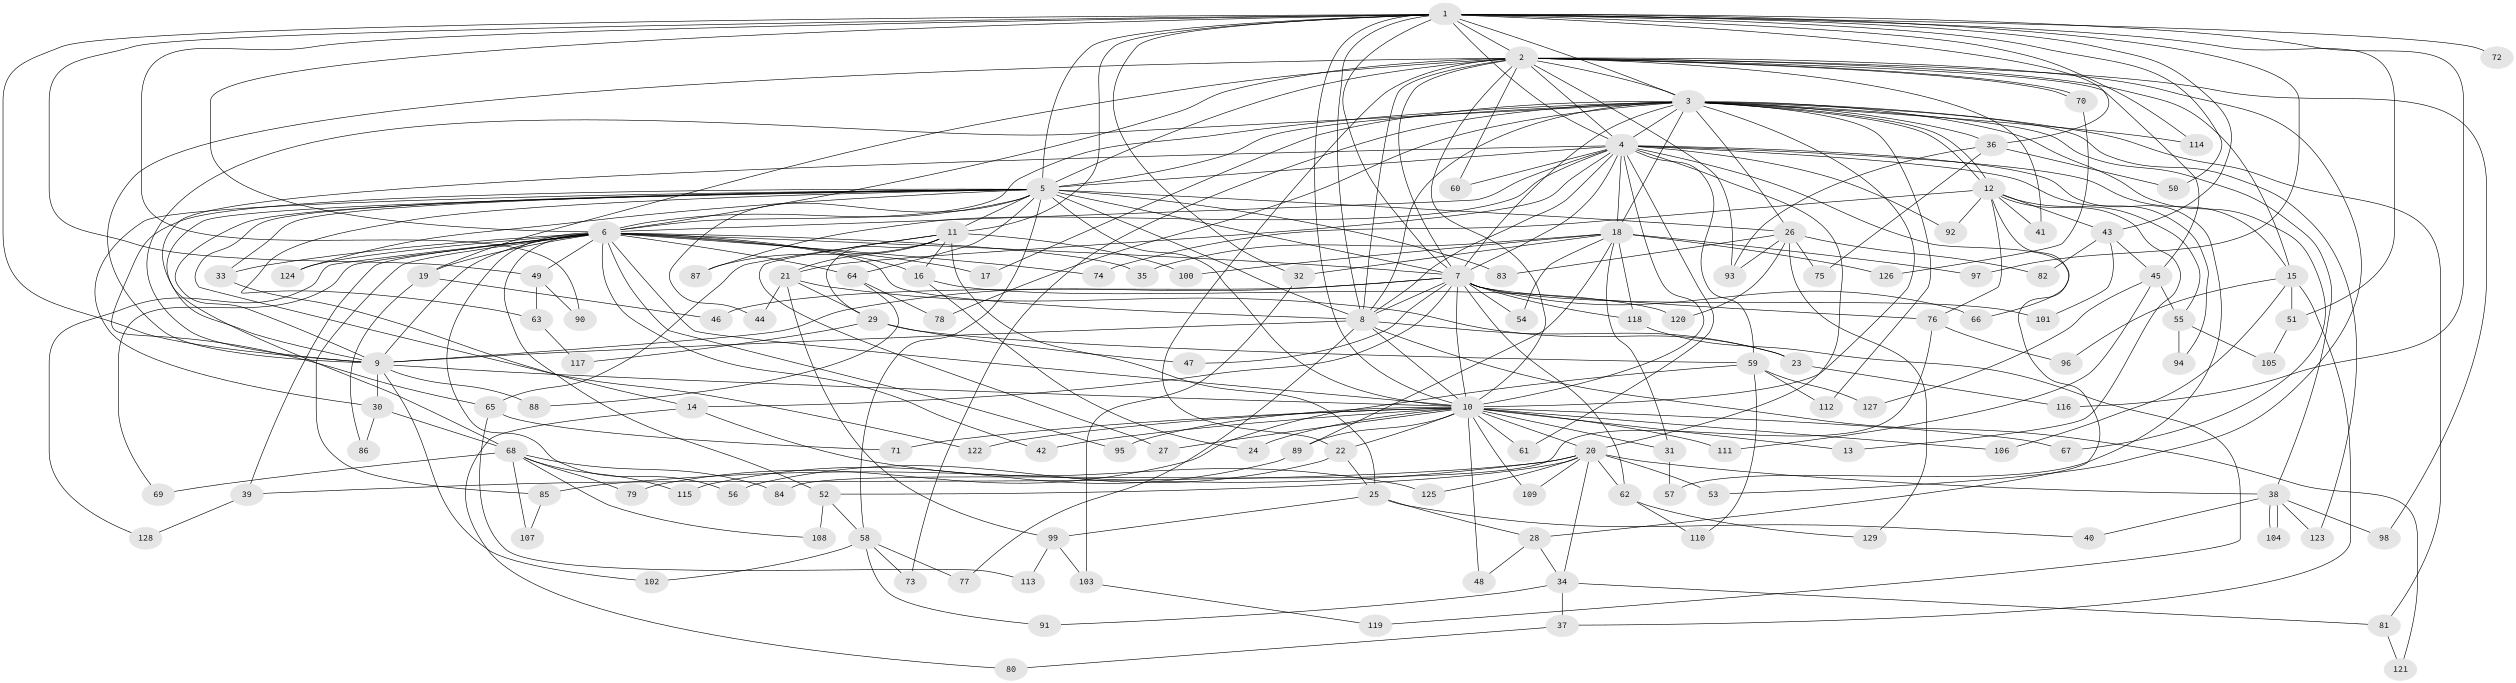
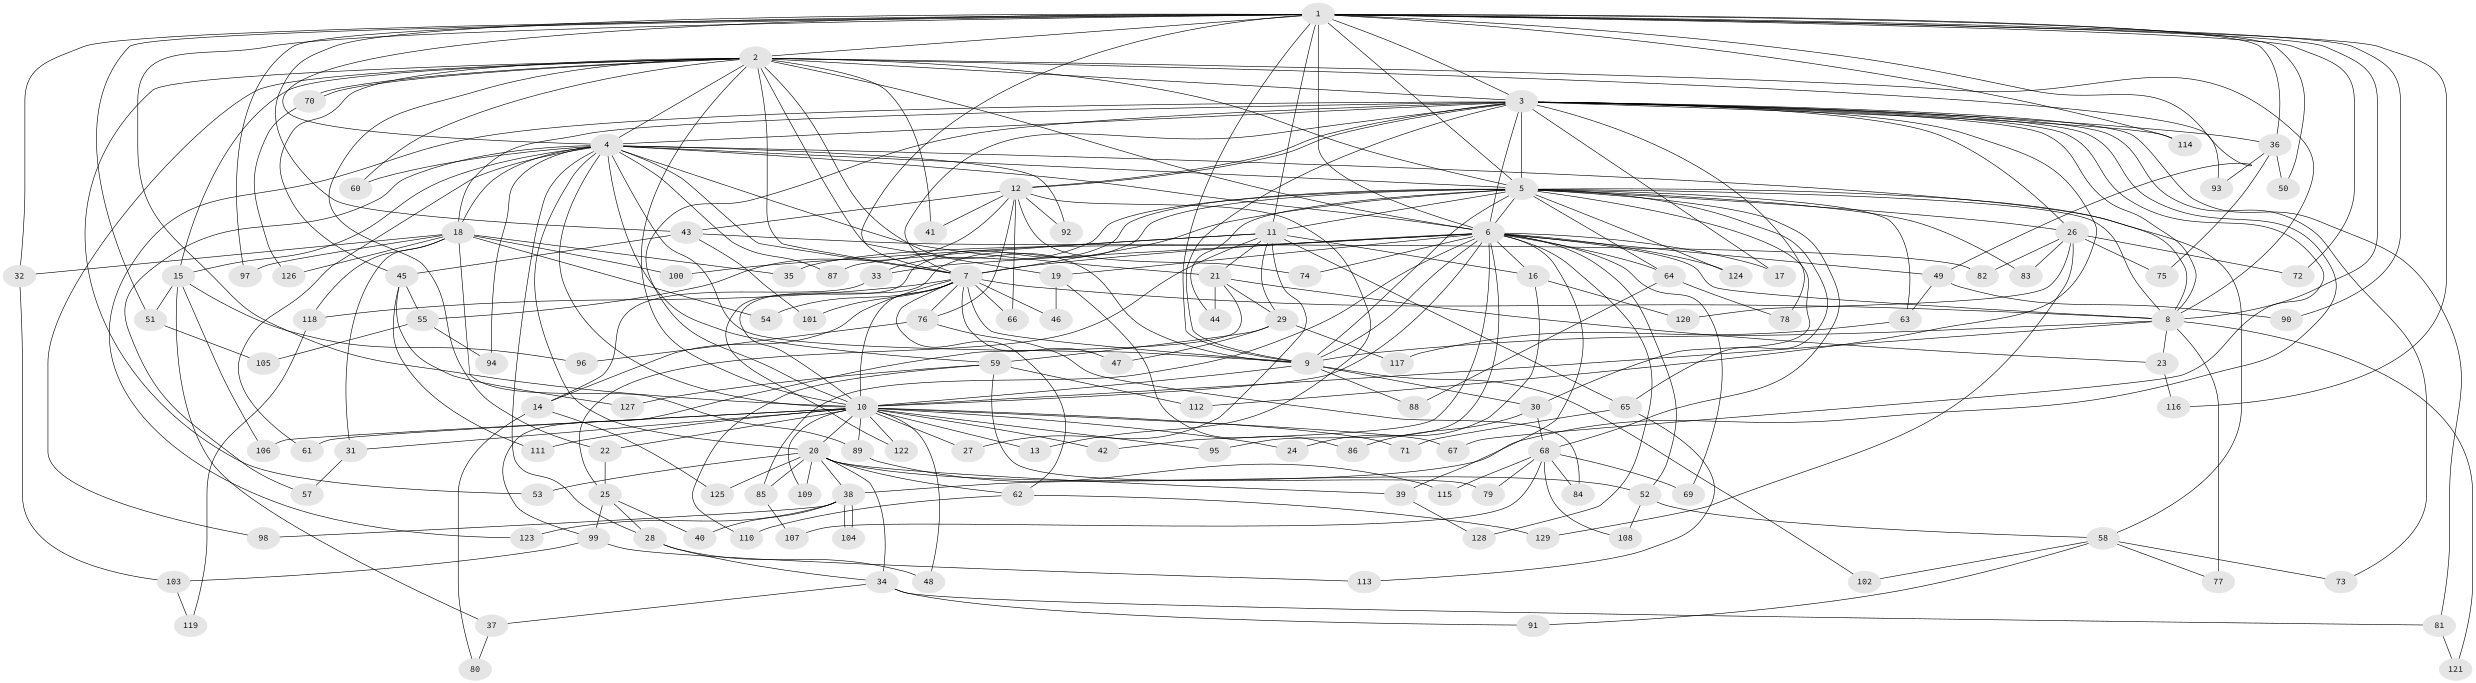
(1758, 256) -> (2195, 256)
(733, 495) -> none
